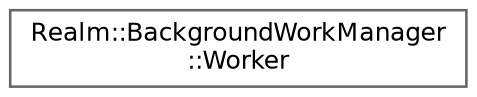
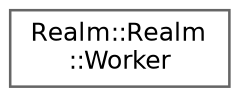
(238, 48) -> (120, 48)
